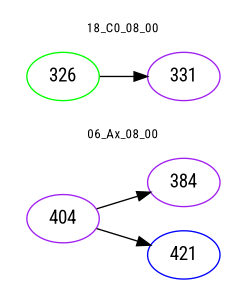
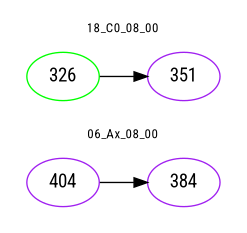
(184, 76) -> (184, 76)
(184, 255) -> none
